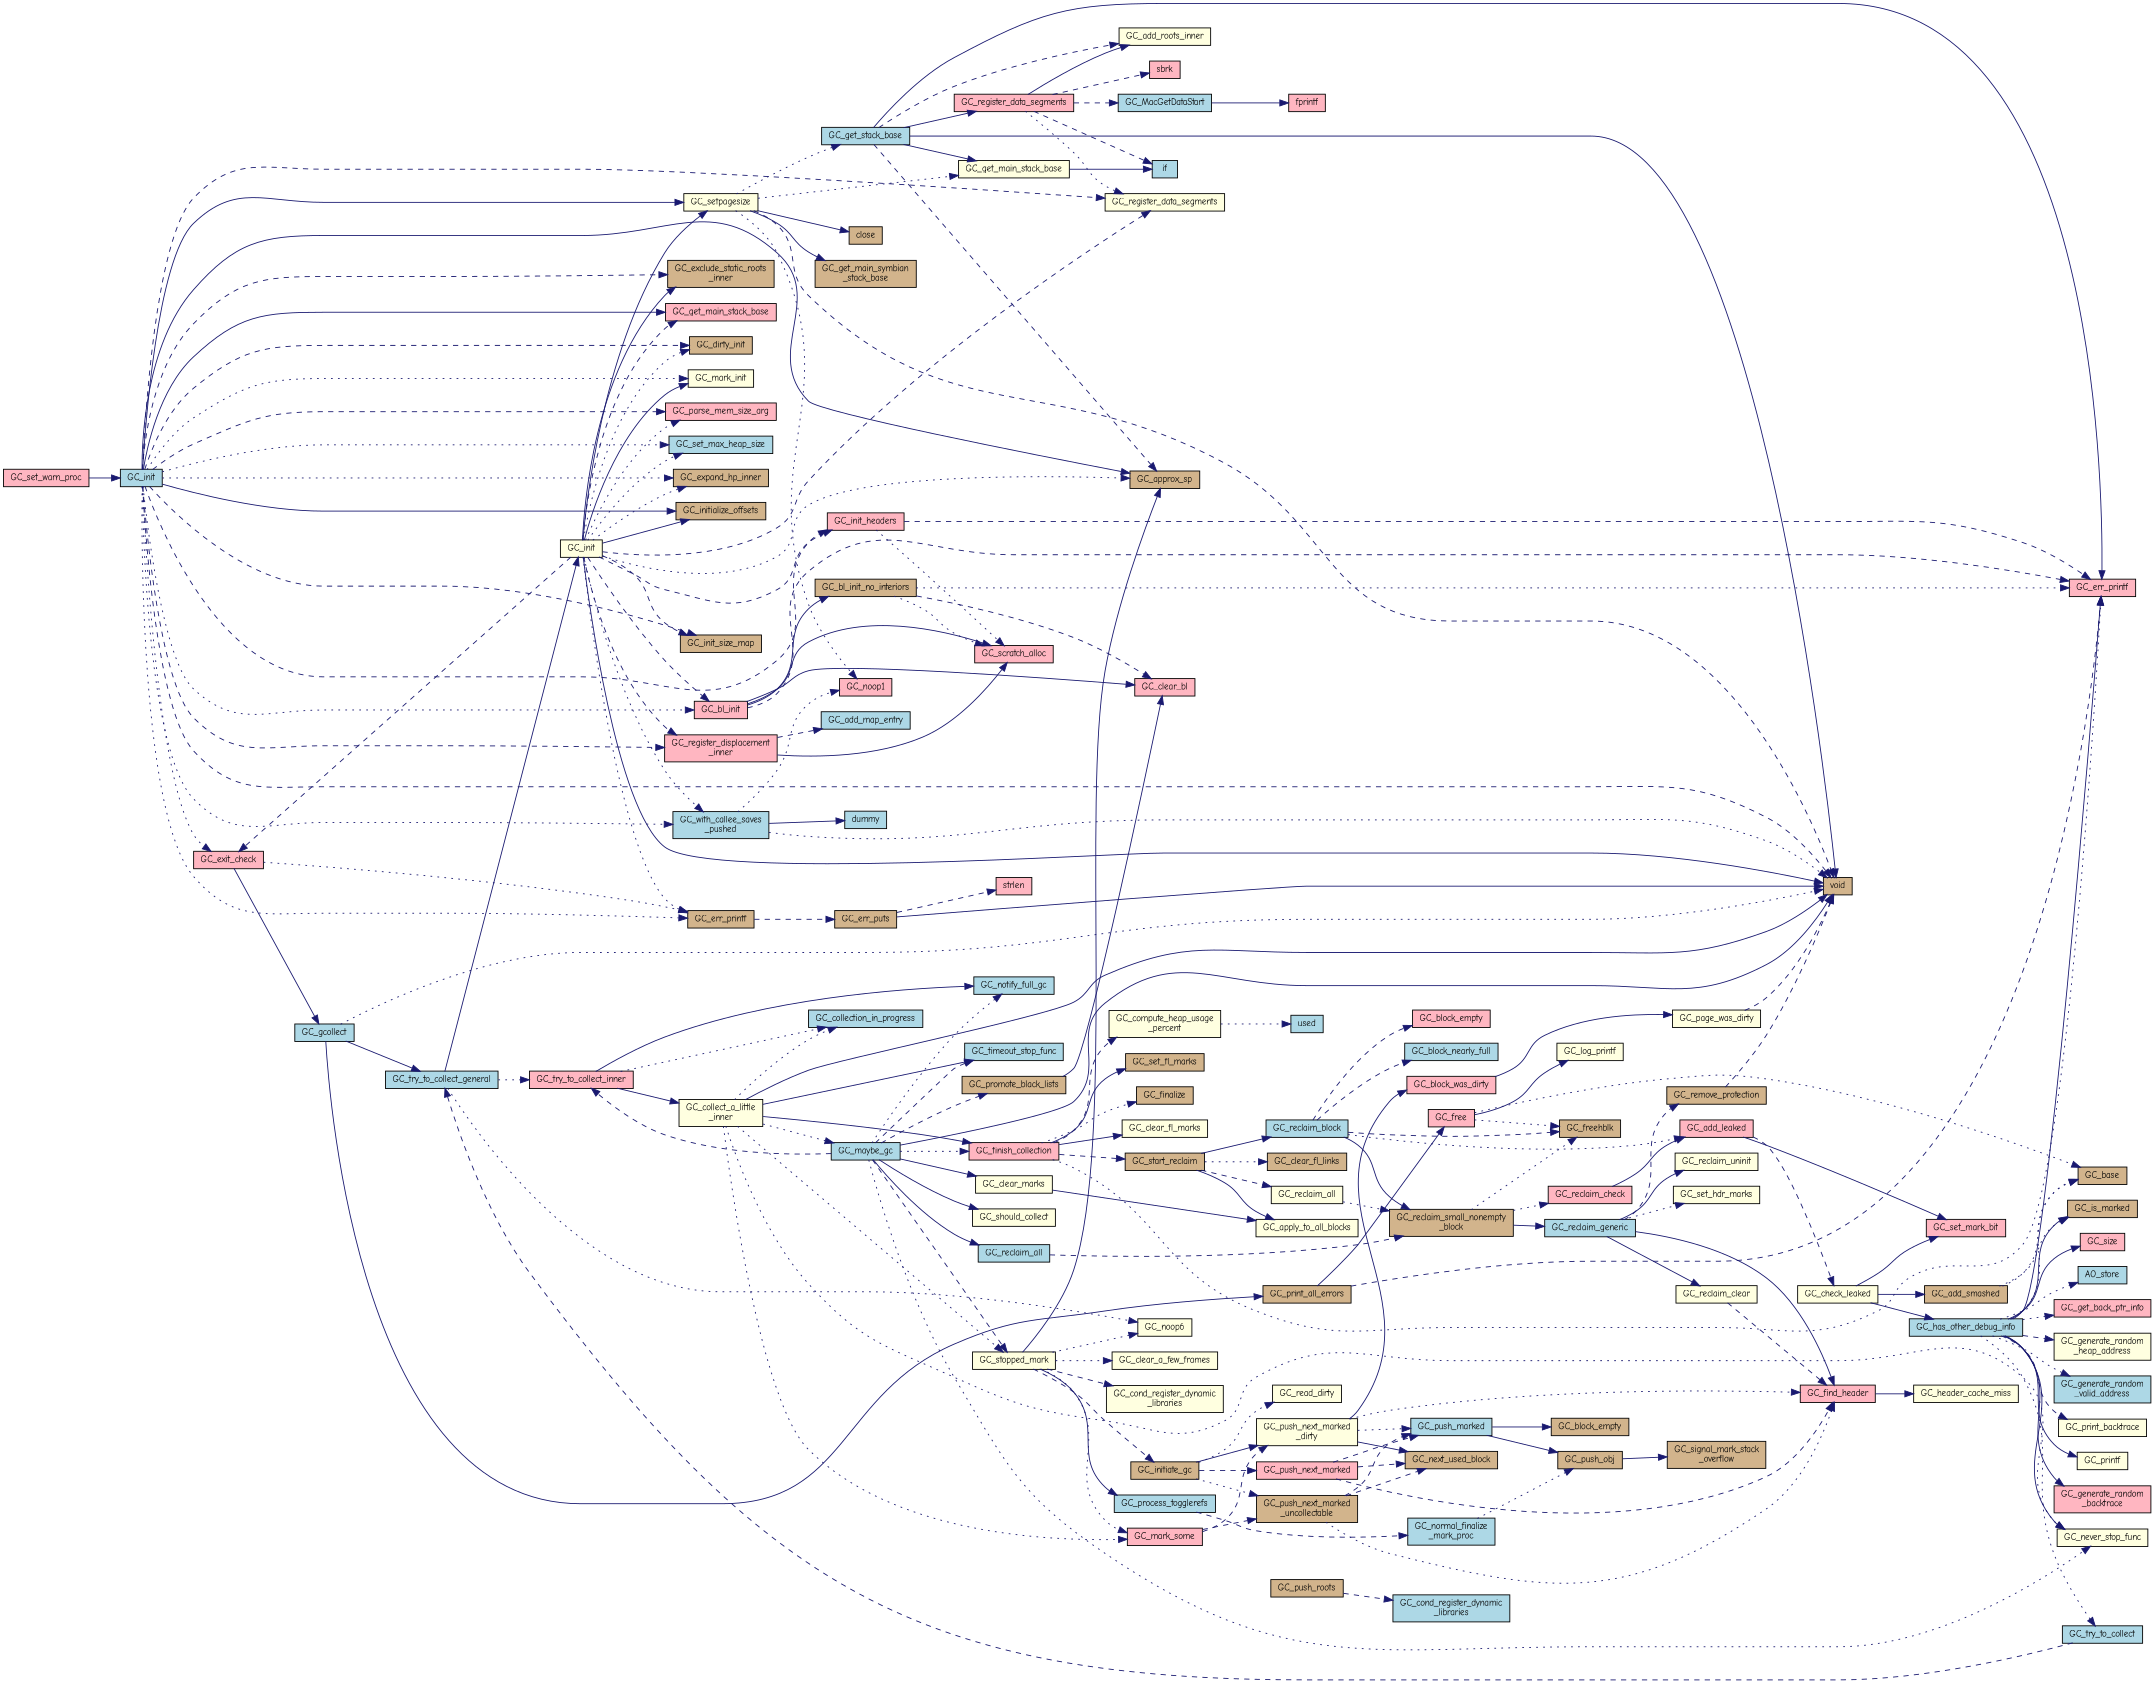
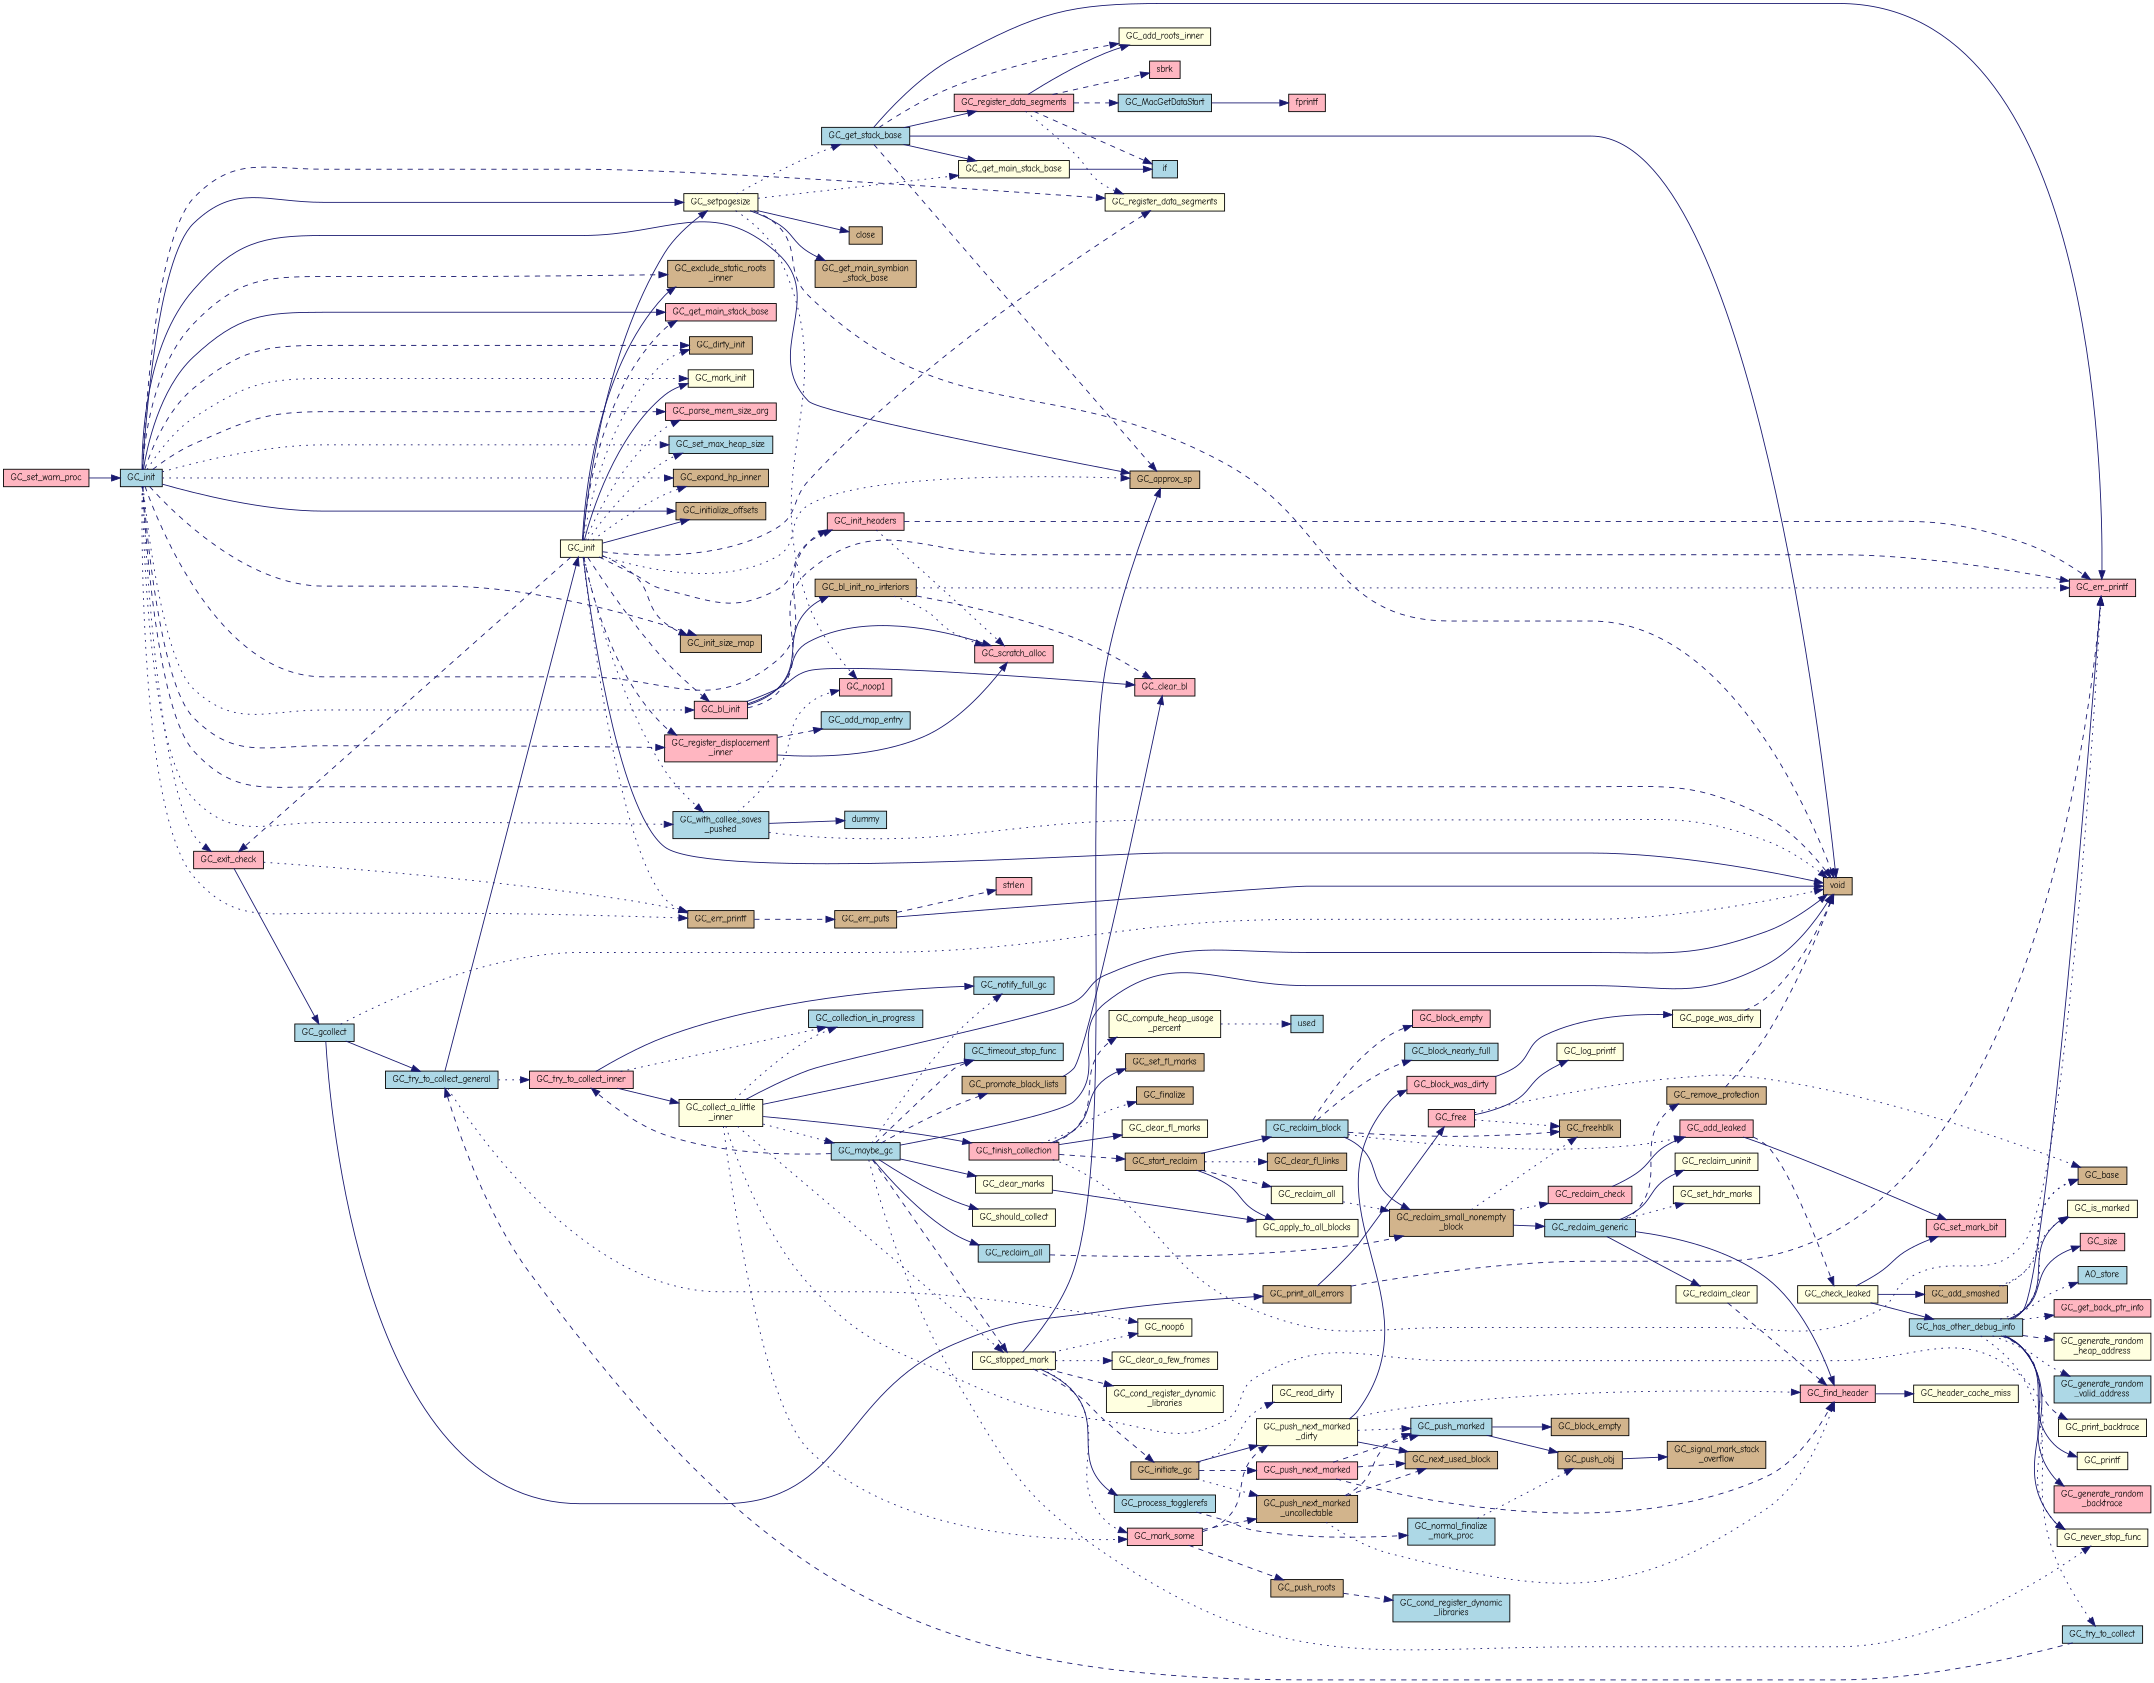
(930, 1151) -> none
(2102, 1209) -> (2102, 1209)
none -> (1232, 1561)
